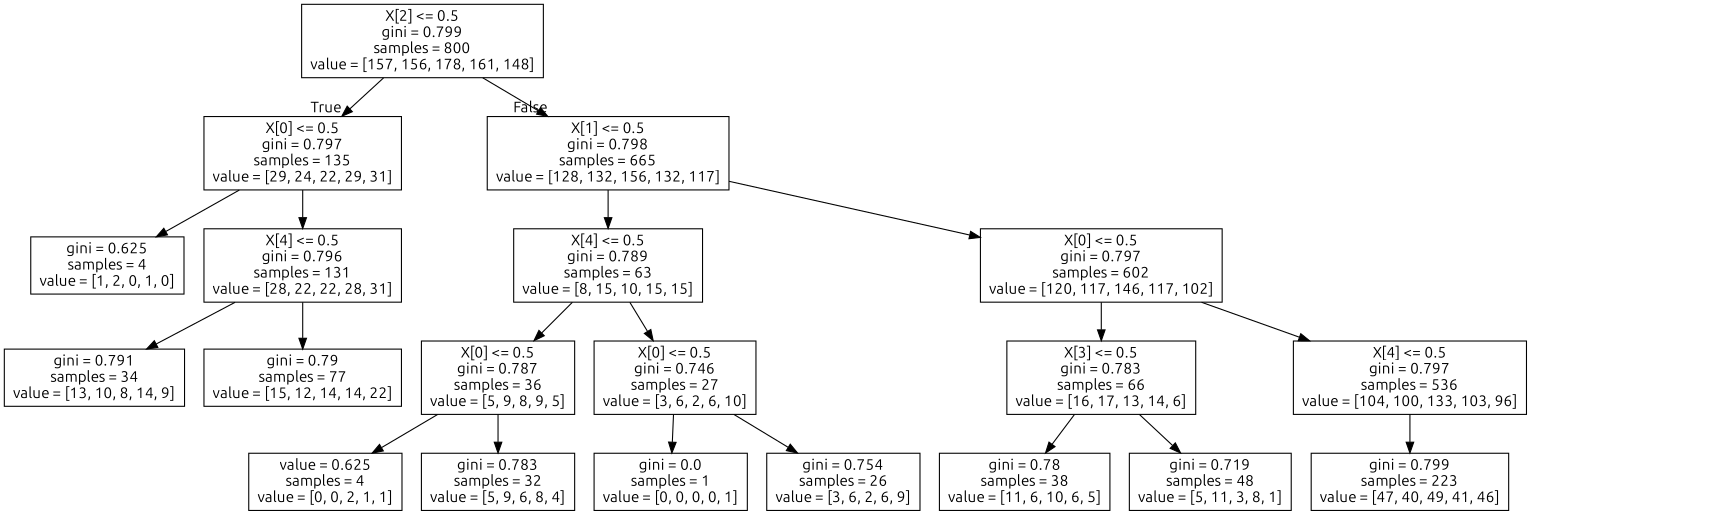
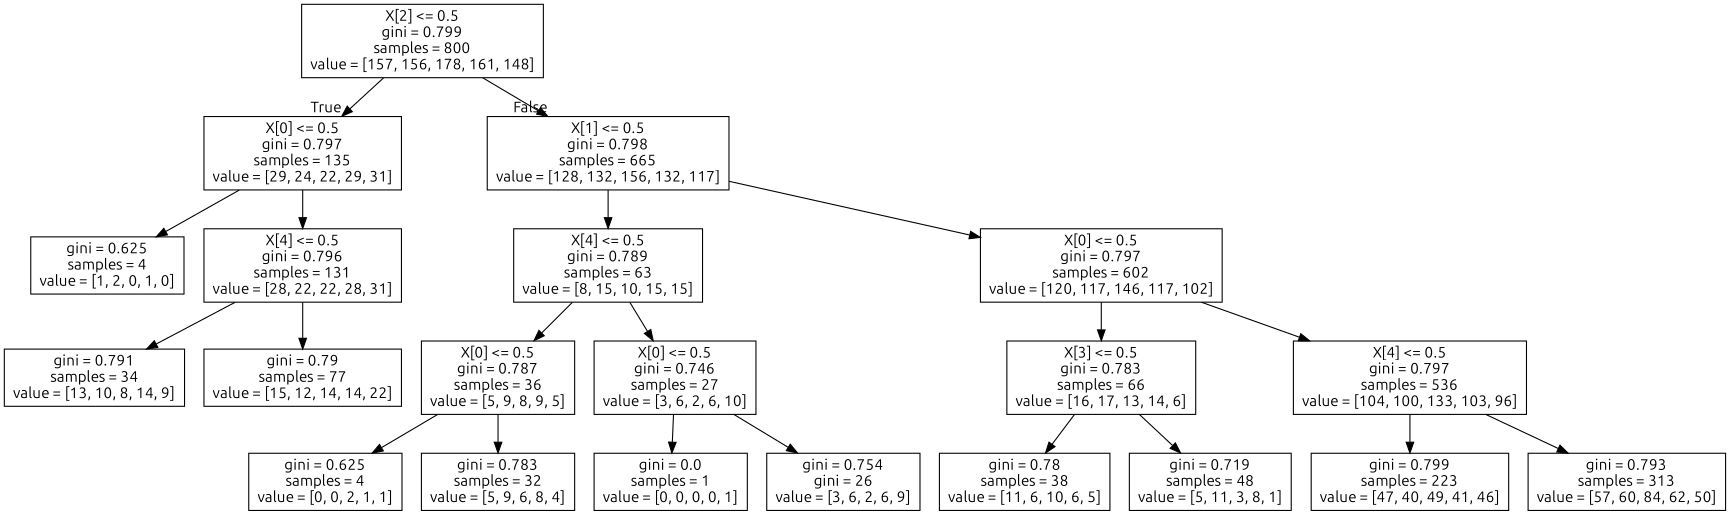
(325, 482) -> (325, 482)
(843, 482) -> (843, 482)
none -> (1627, 482)
